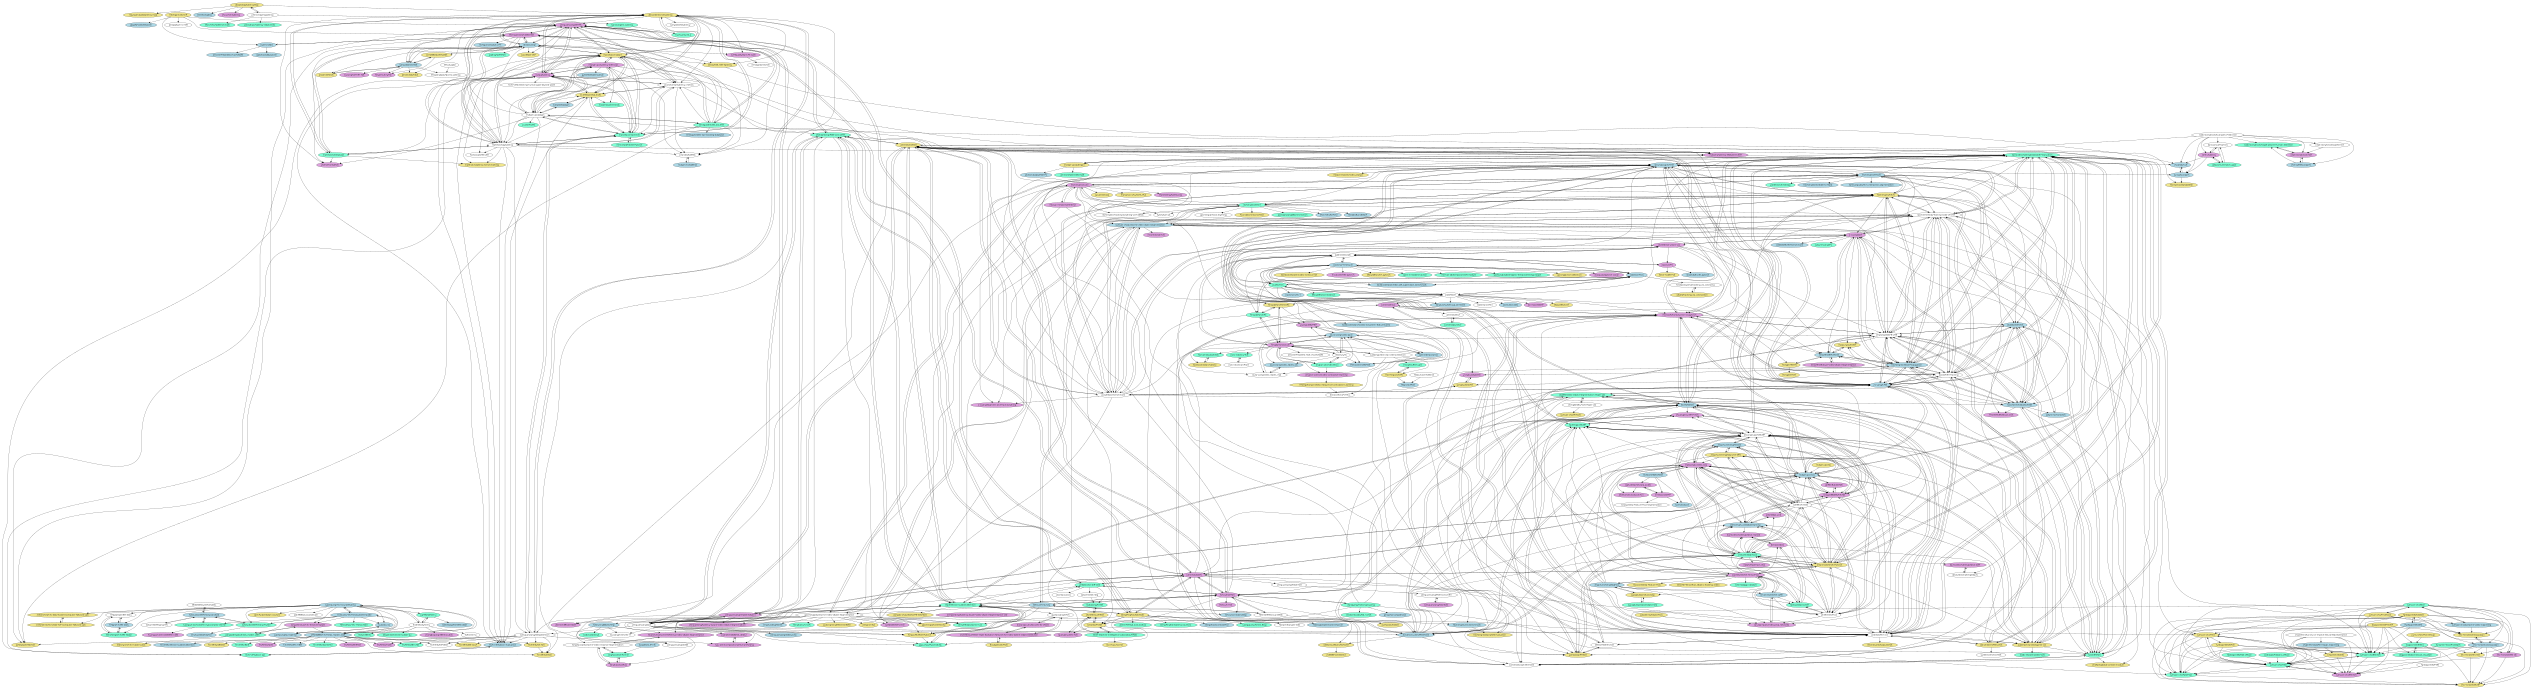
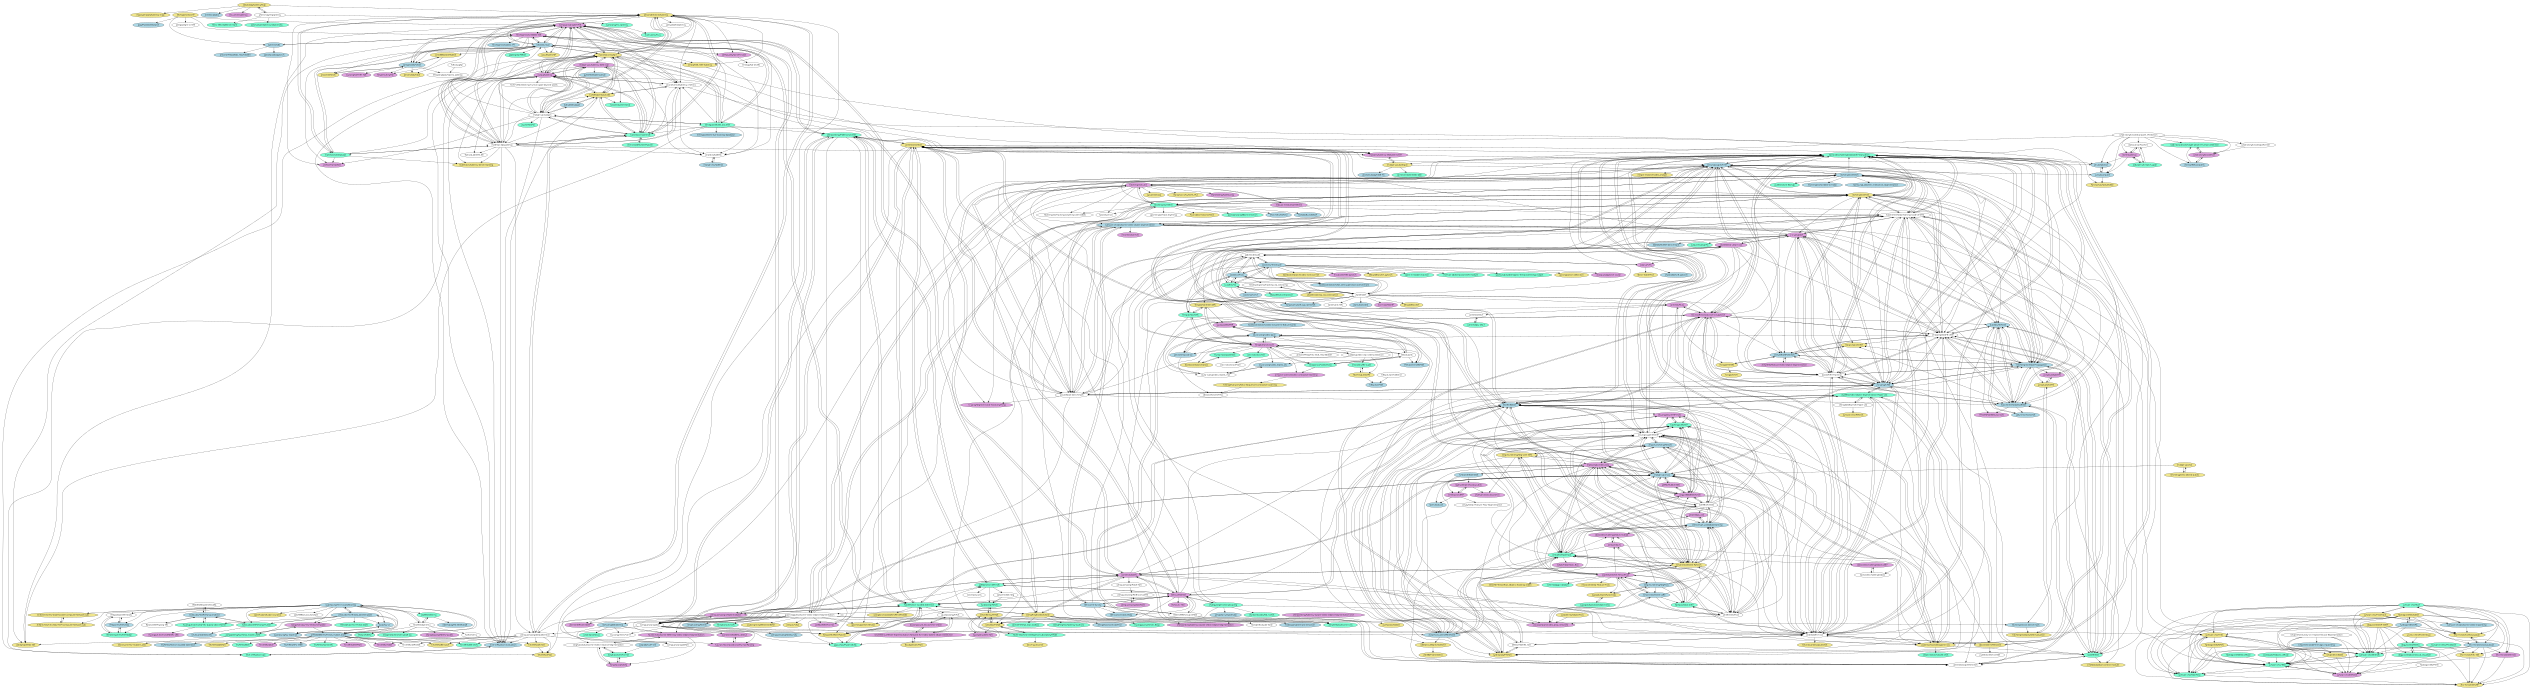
none -> (2185, 475)
